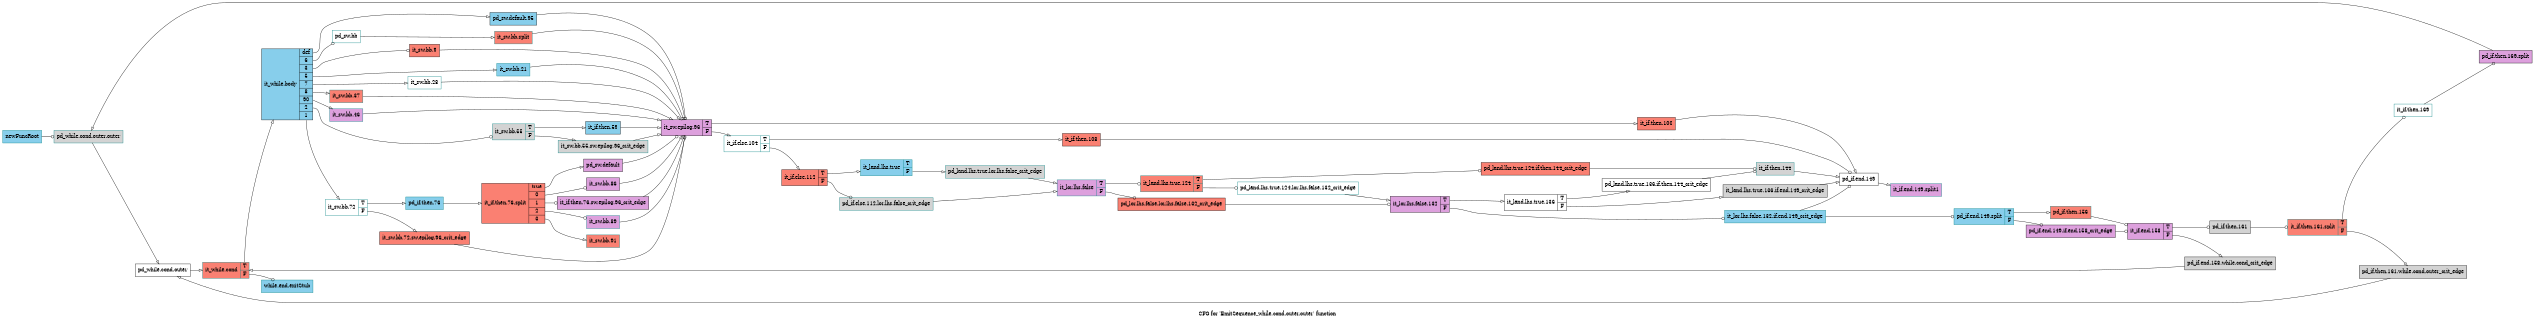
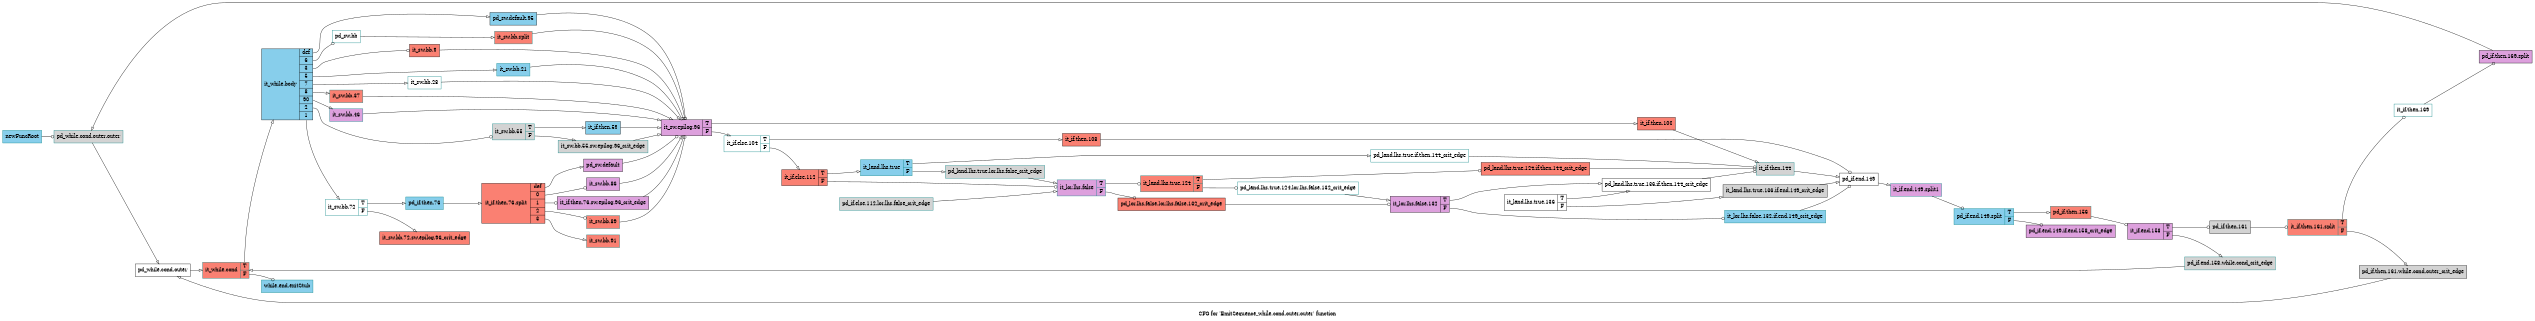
(1775, 118) -> (1714, 146)
none -> (1420, 156)
(537, 187) -> (538, 187)
(837, 191) -> (941, 183)
(1475, 201) -> (1523, 186)
(1888, 217) -> (1947, 202)
(603, 222) -> (603, 222)
(2120, 231) -> none
(611, 261) -> none
(2230, 263) -> (2230, 263)
